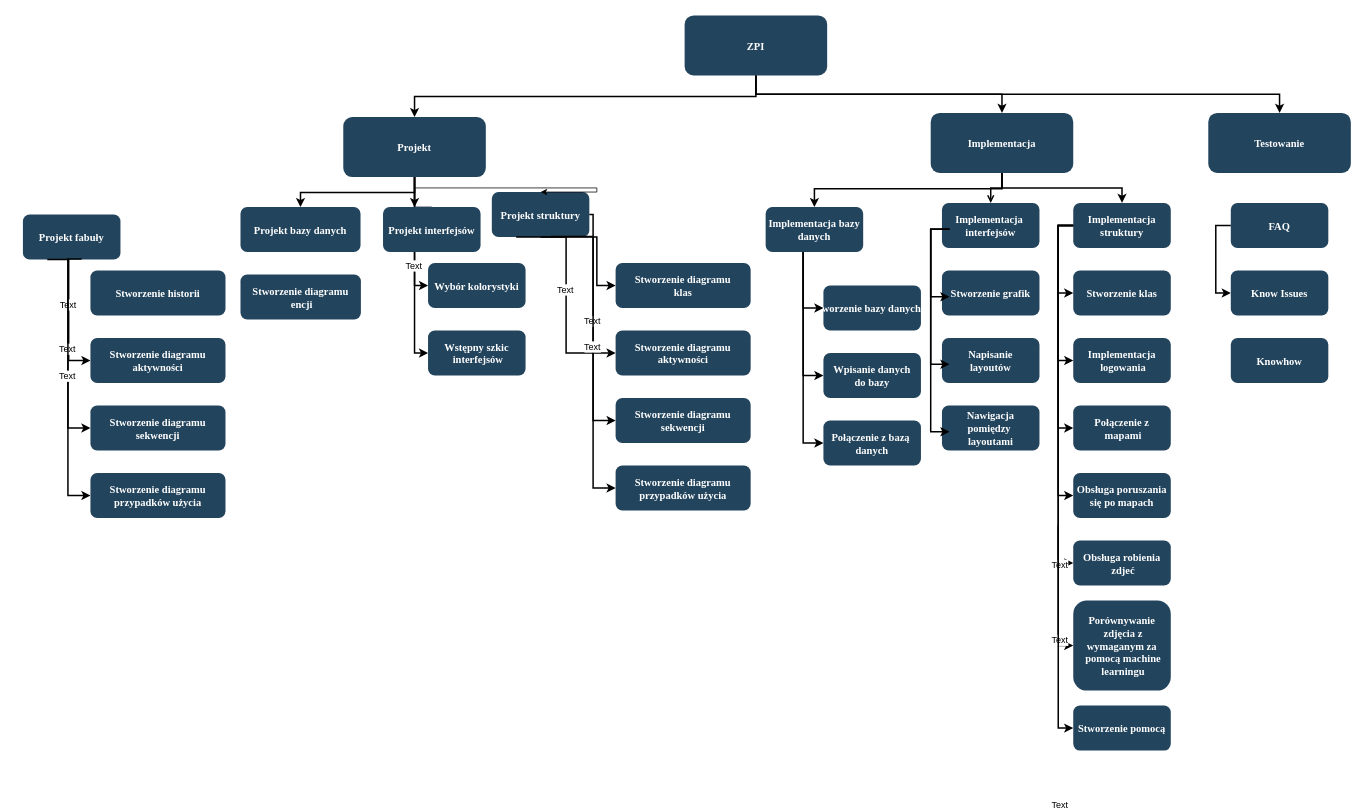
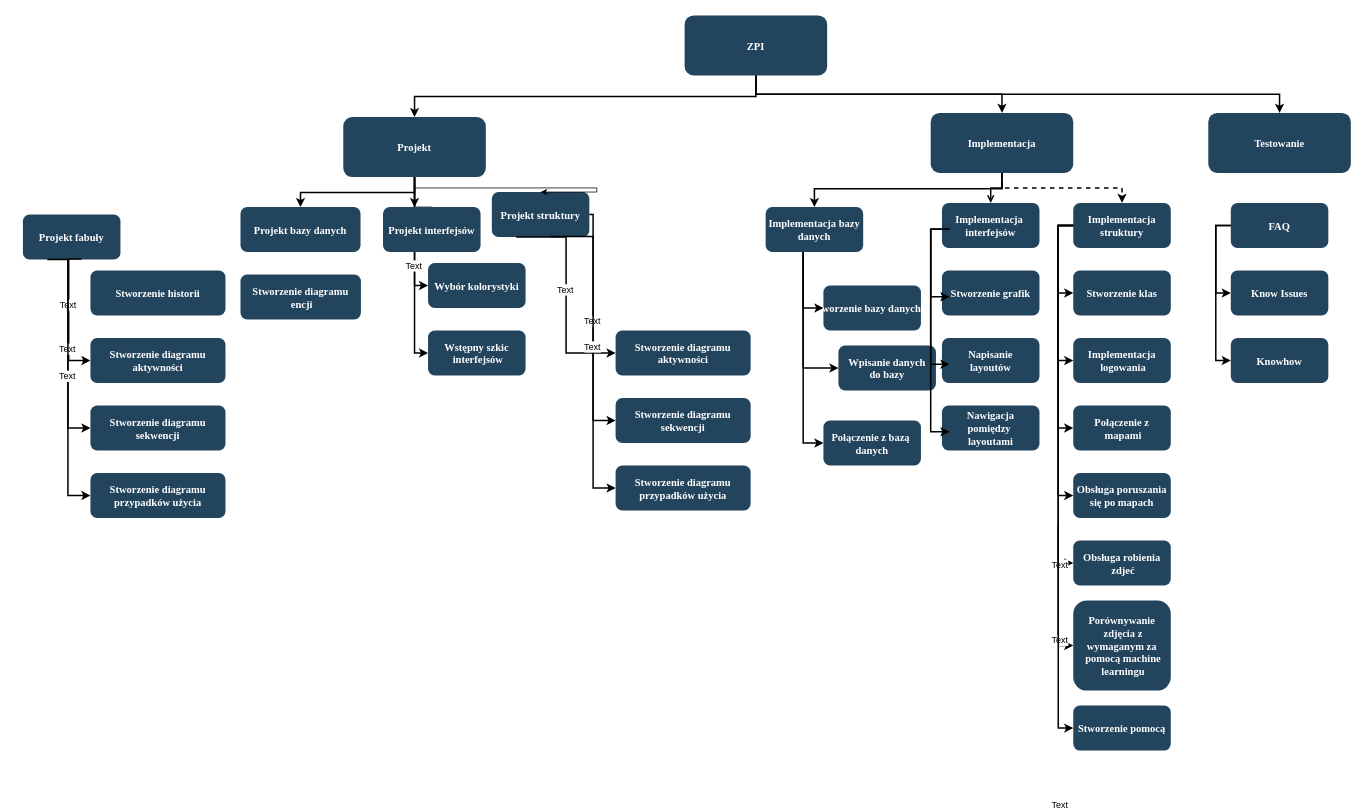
(1066, 188) -> (1066, 188)
(597, 265) -> none
(683, 285) -> none
none -> (1215, 331)
(872, 375) -> (887, 368)
